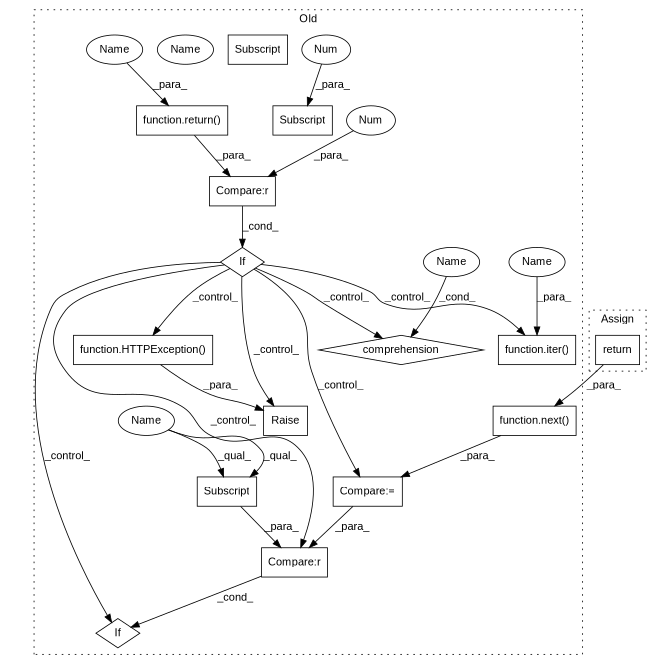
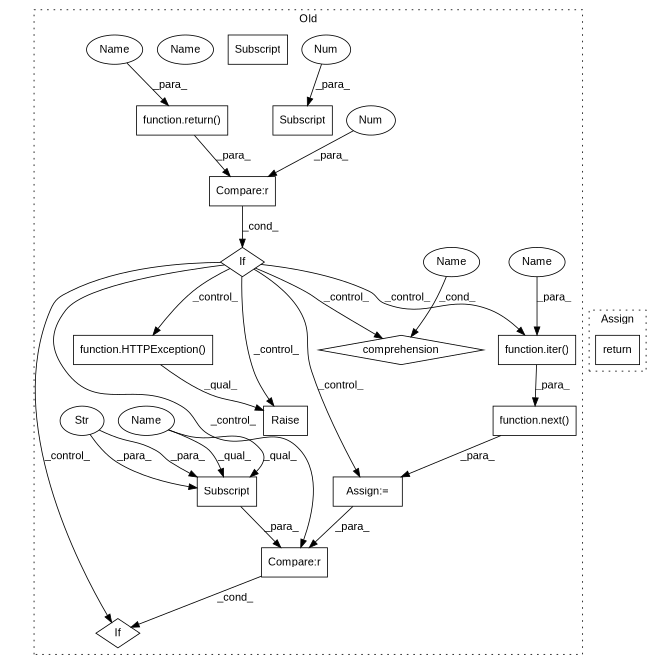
(588, 379) -> (536, 381)
(221, 385) -> (221, 385)
none -> (82, 421)
(368, 492) -> (368, 492)
